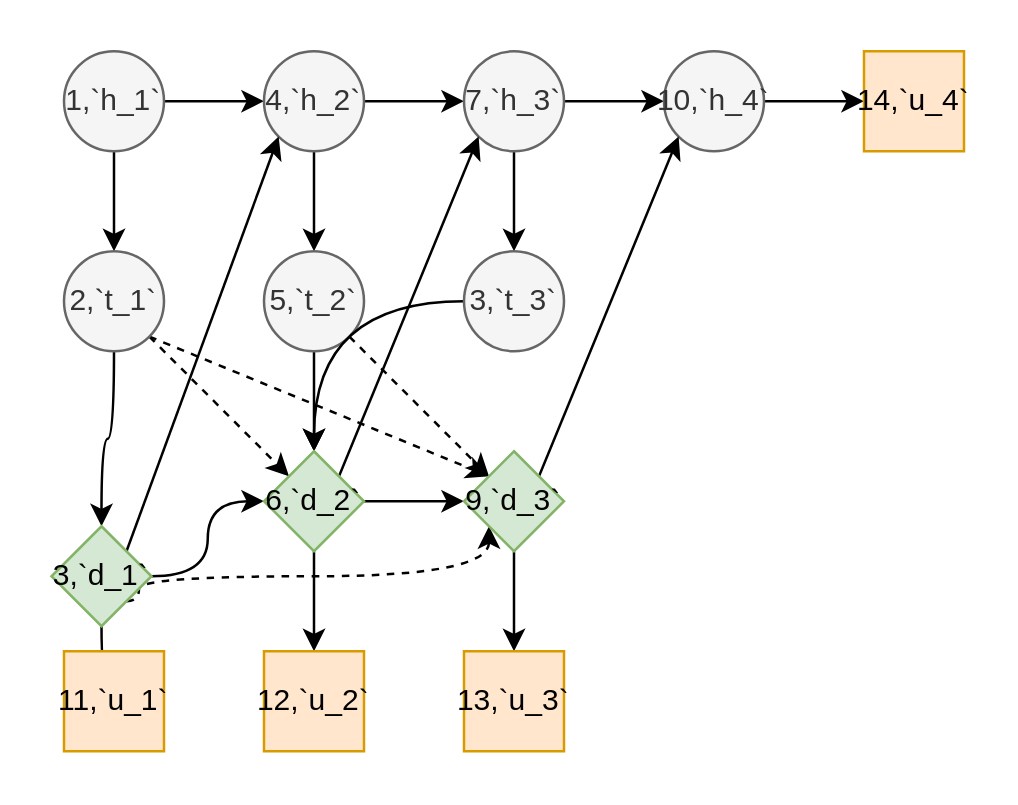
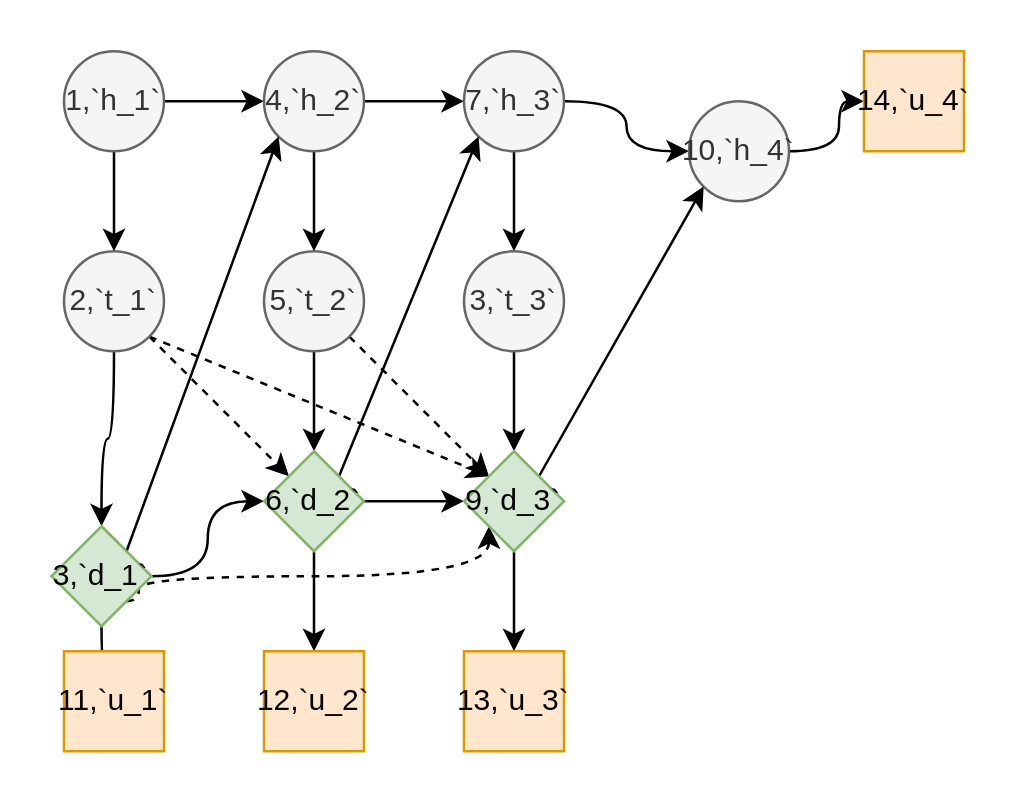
(714, 101) -> (739, 151)
(327, 367) -> (514, 393)
